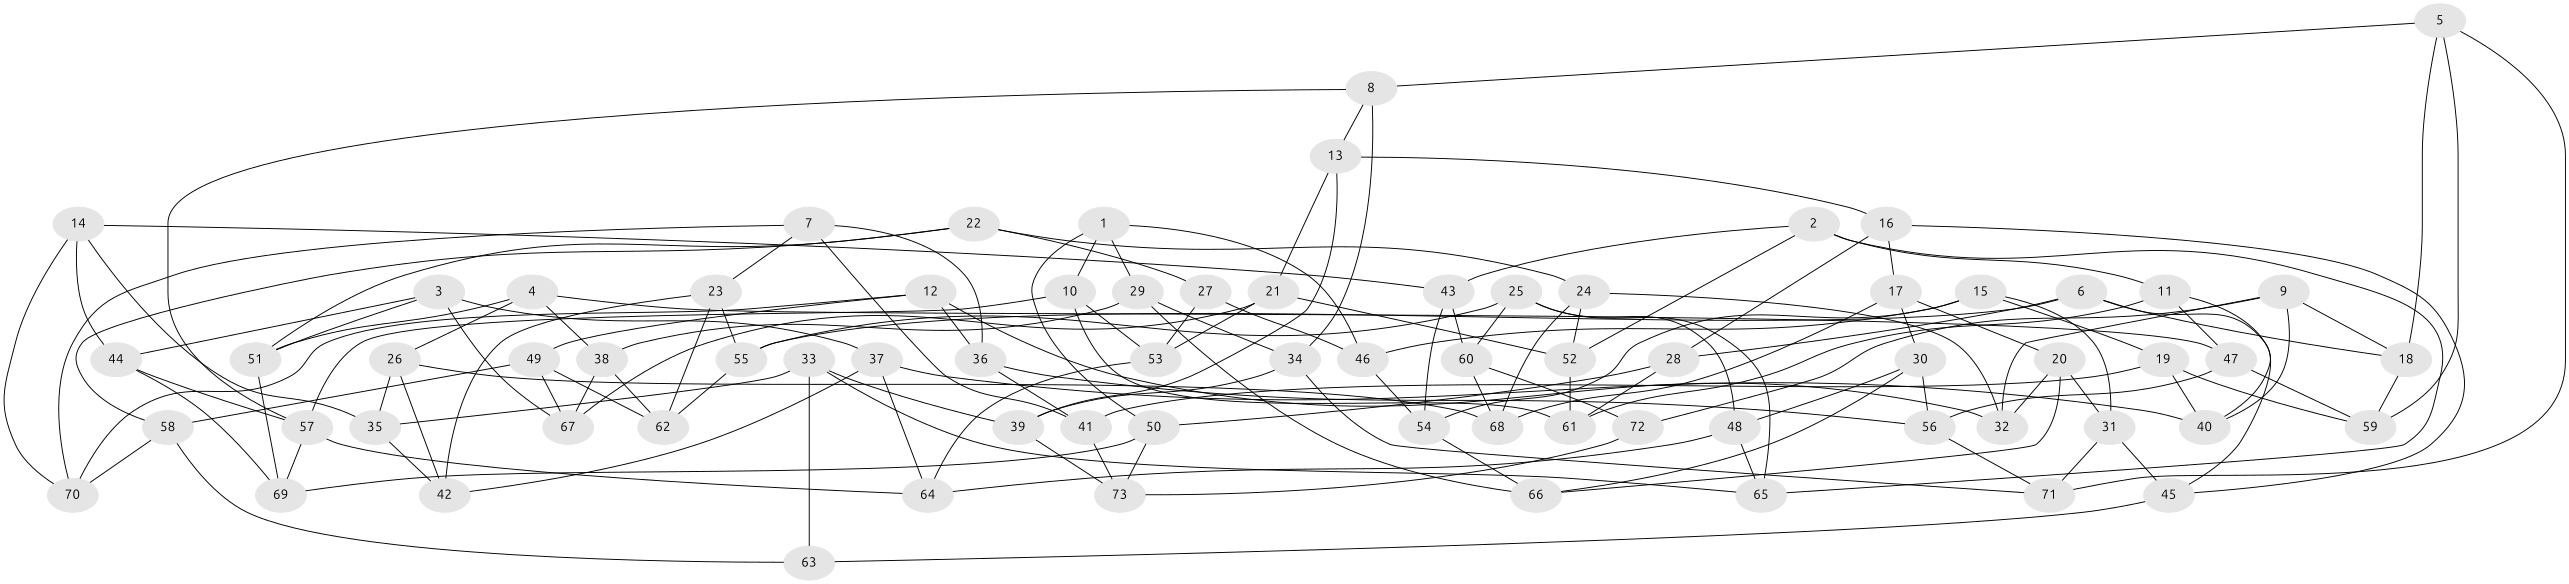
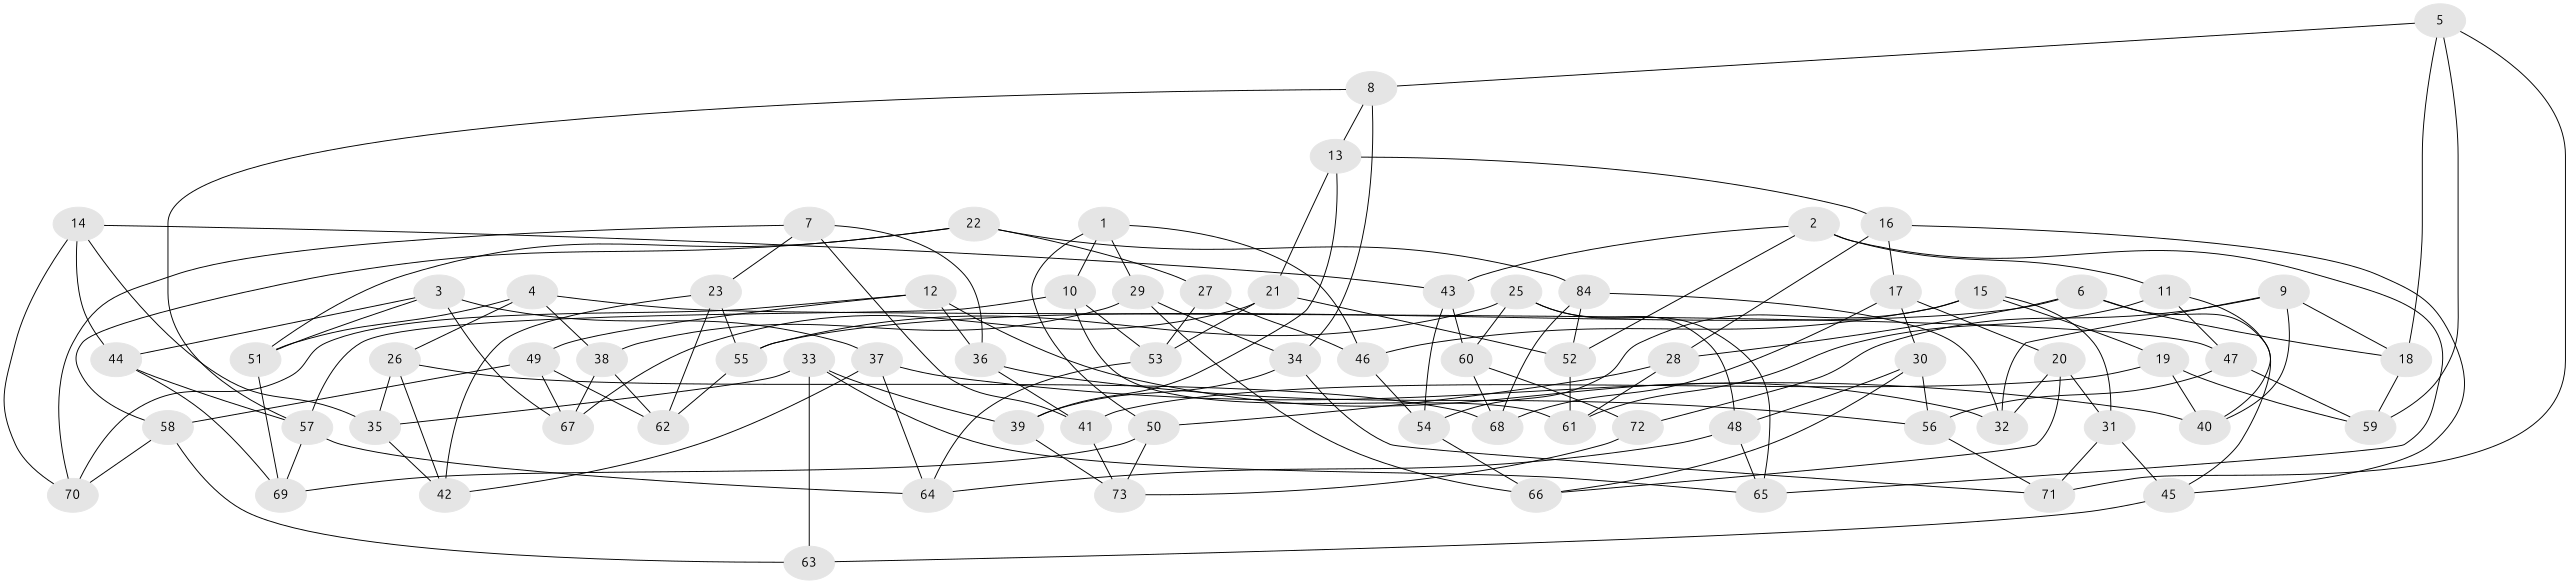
(1584, 292) -> (1584, 292)
